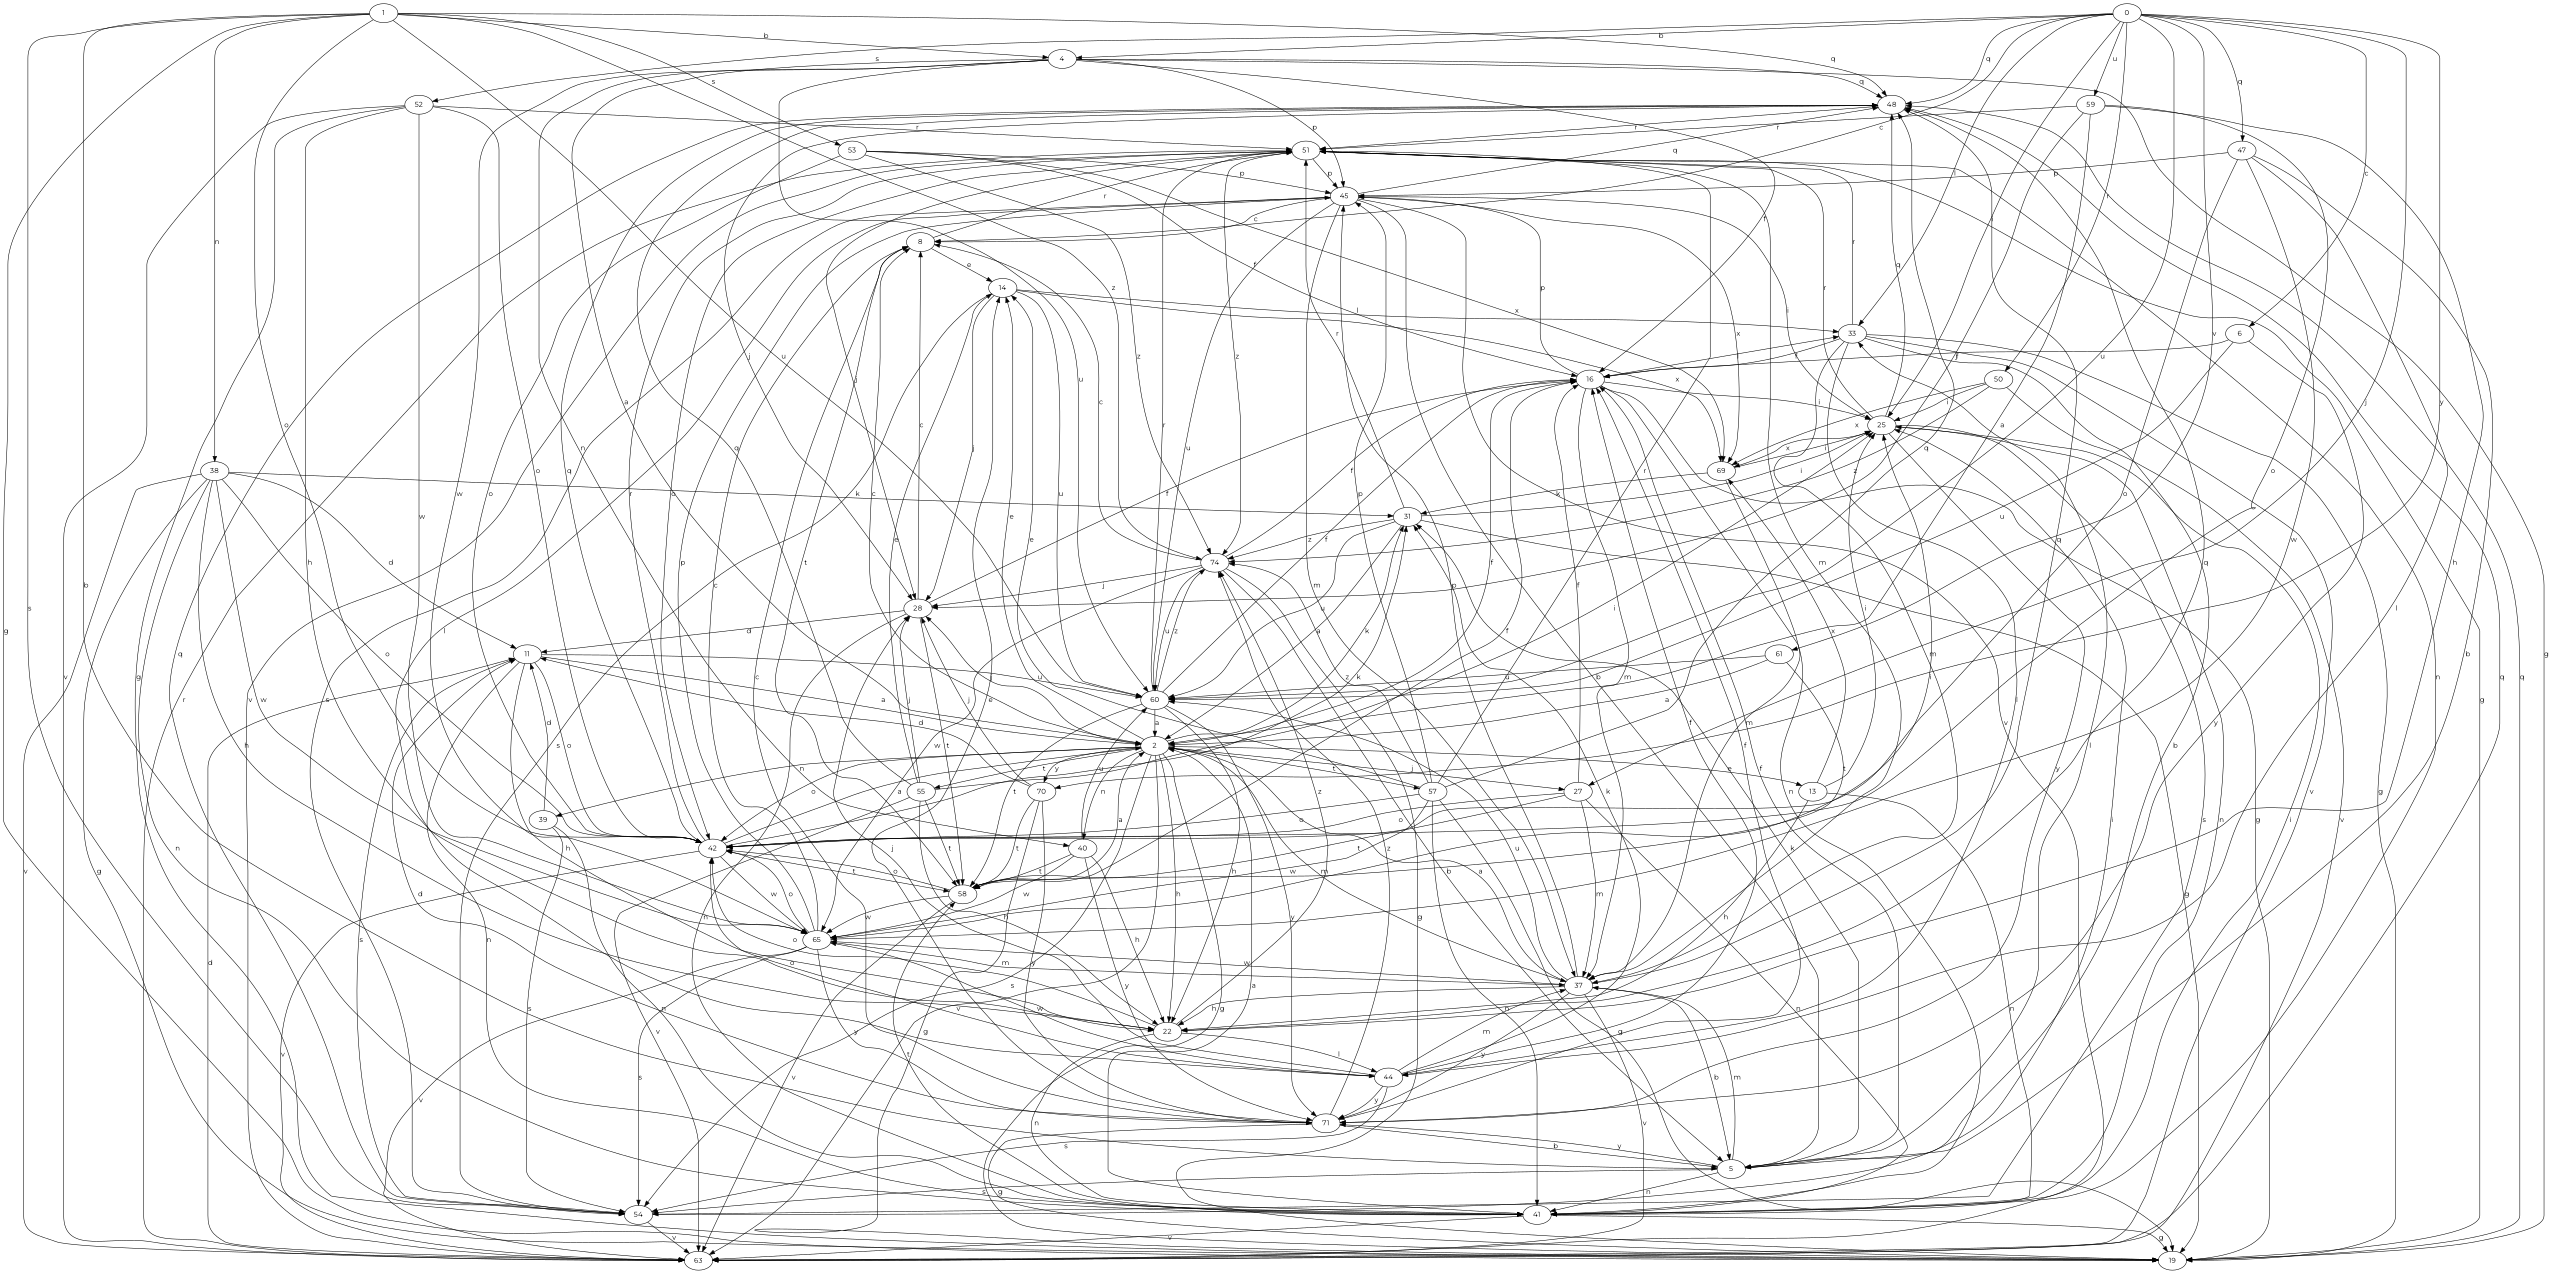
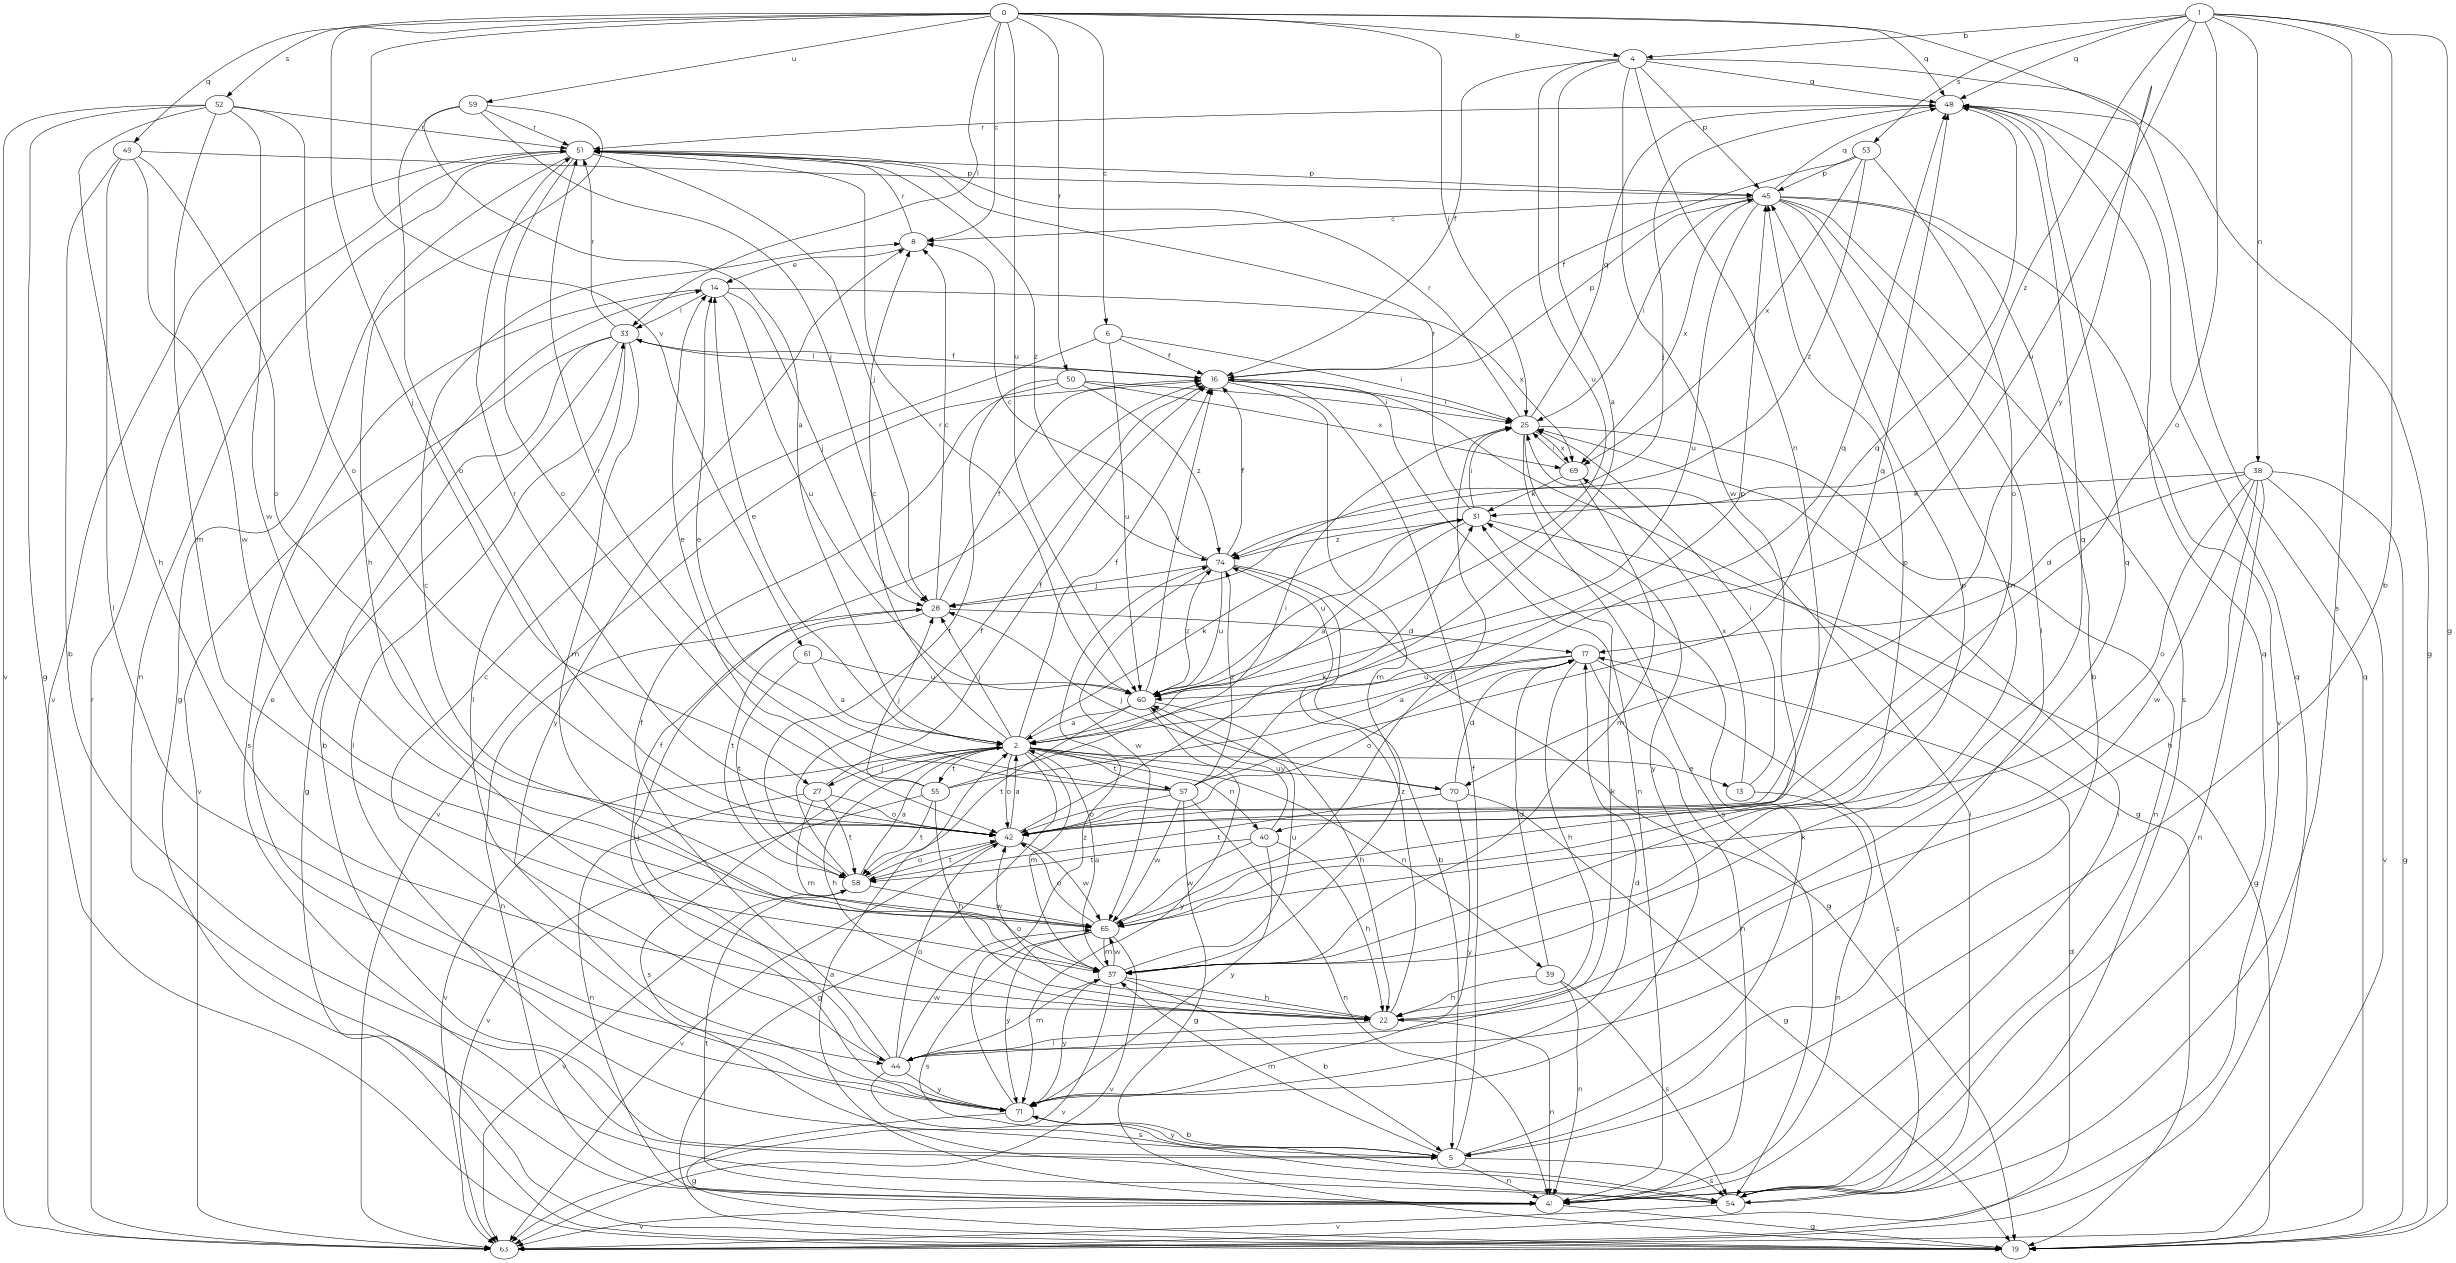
(2242, 151) -> (127, 151)
none -> (1326, 373)
(1769, 464) -> (366, 787)
(794, 593) -> (934, 643)
(527, 654) -> (1585, 654)
(1573, 998) -> (1467, 988)
